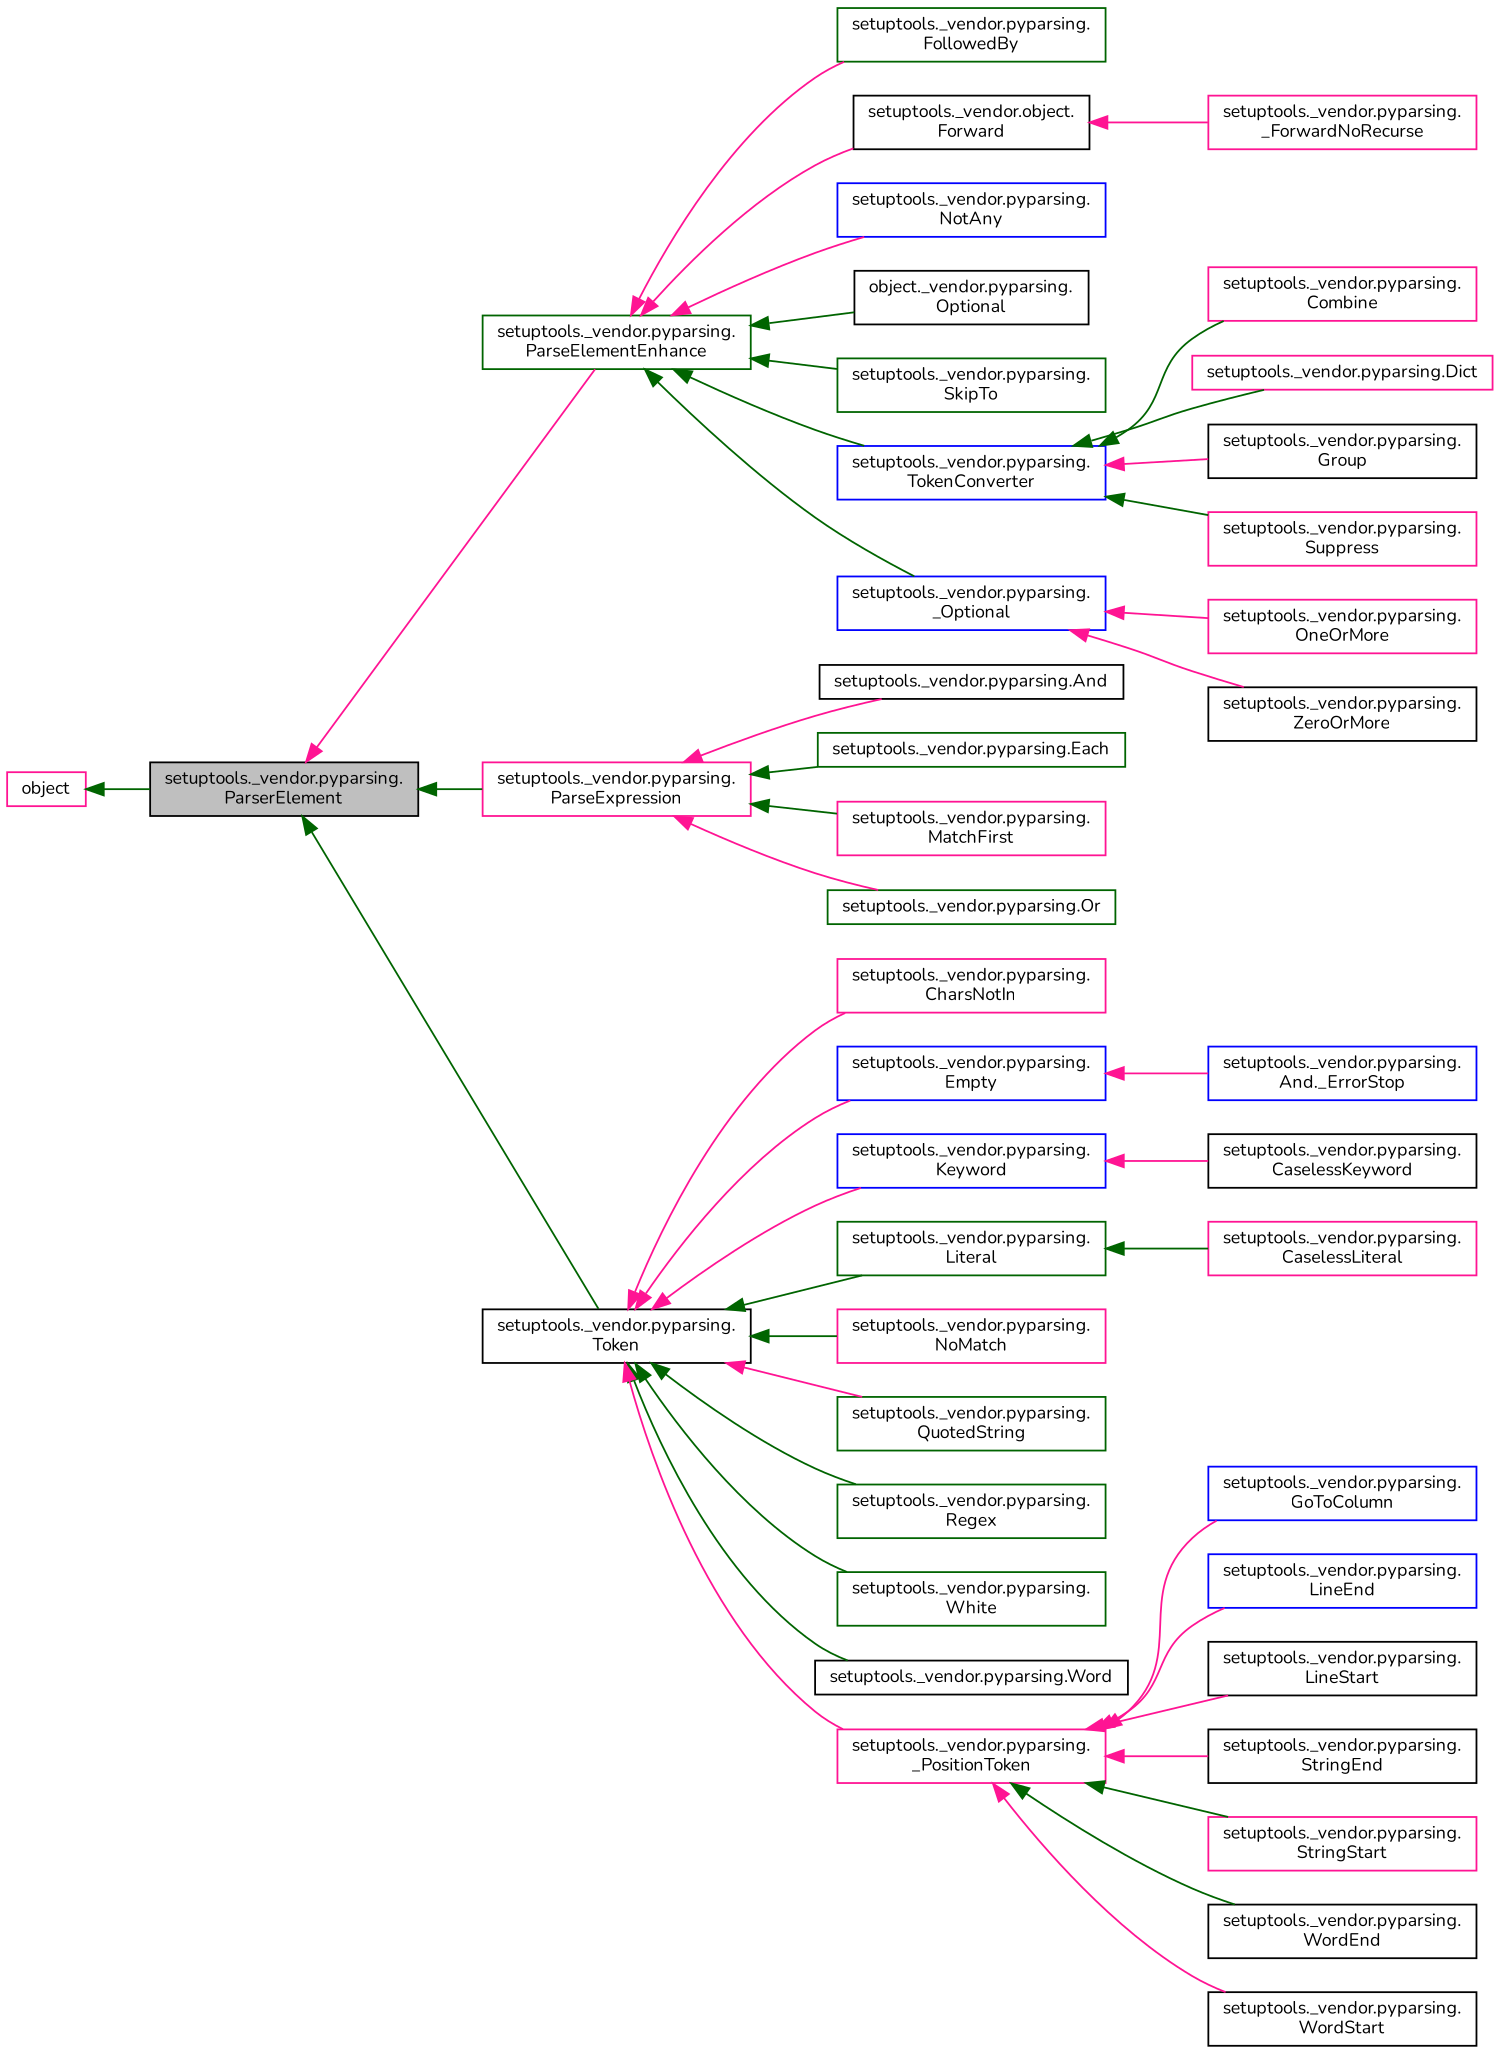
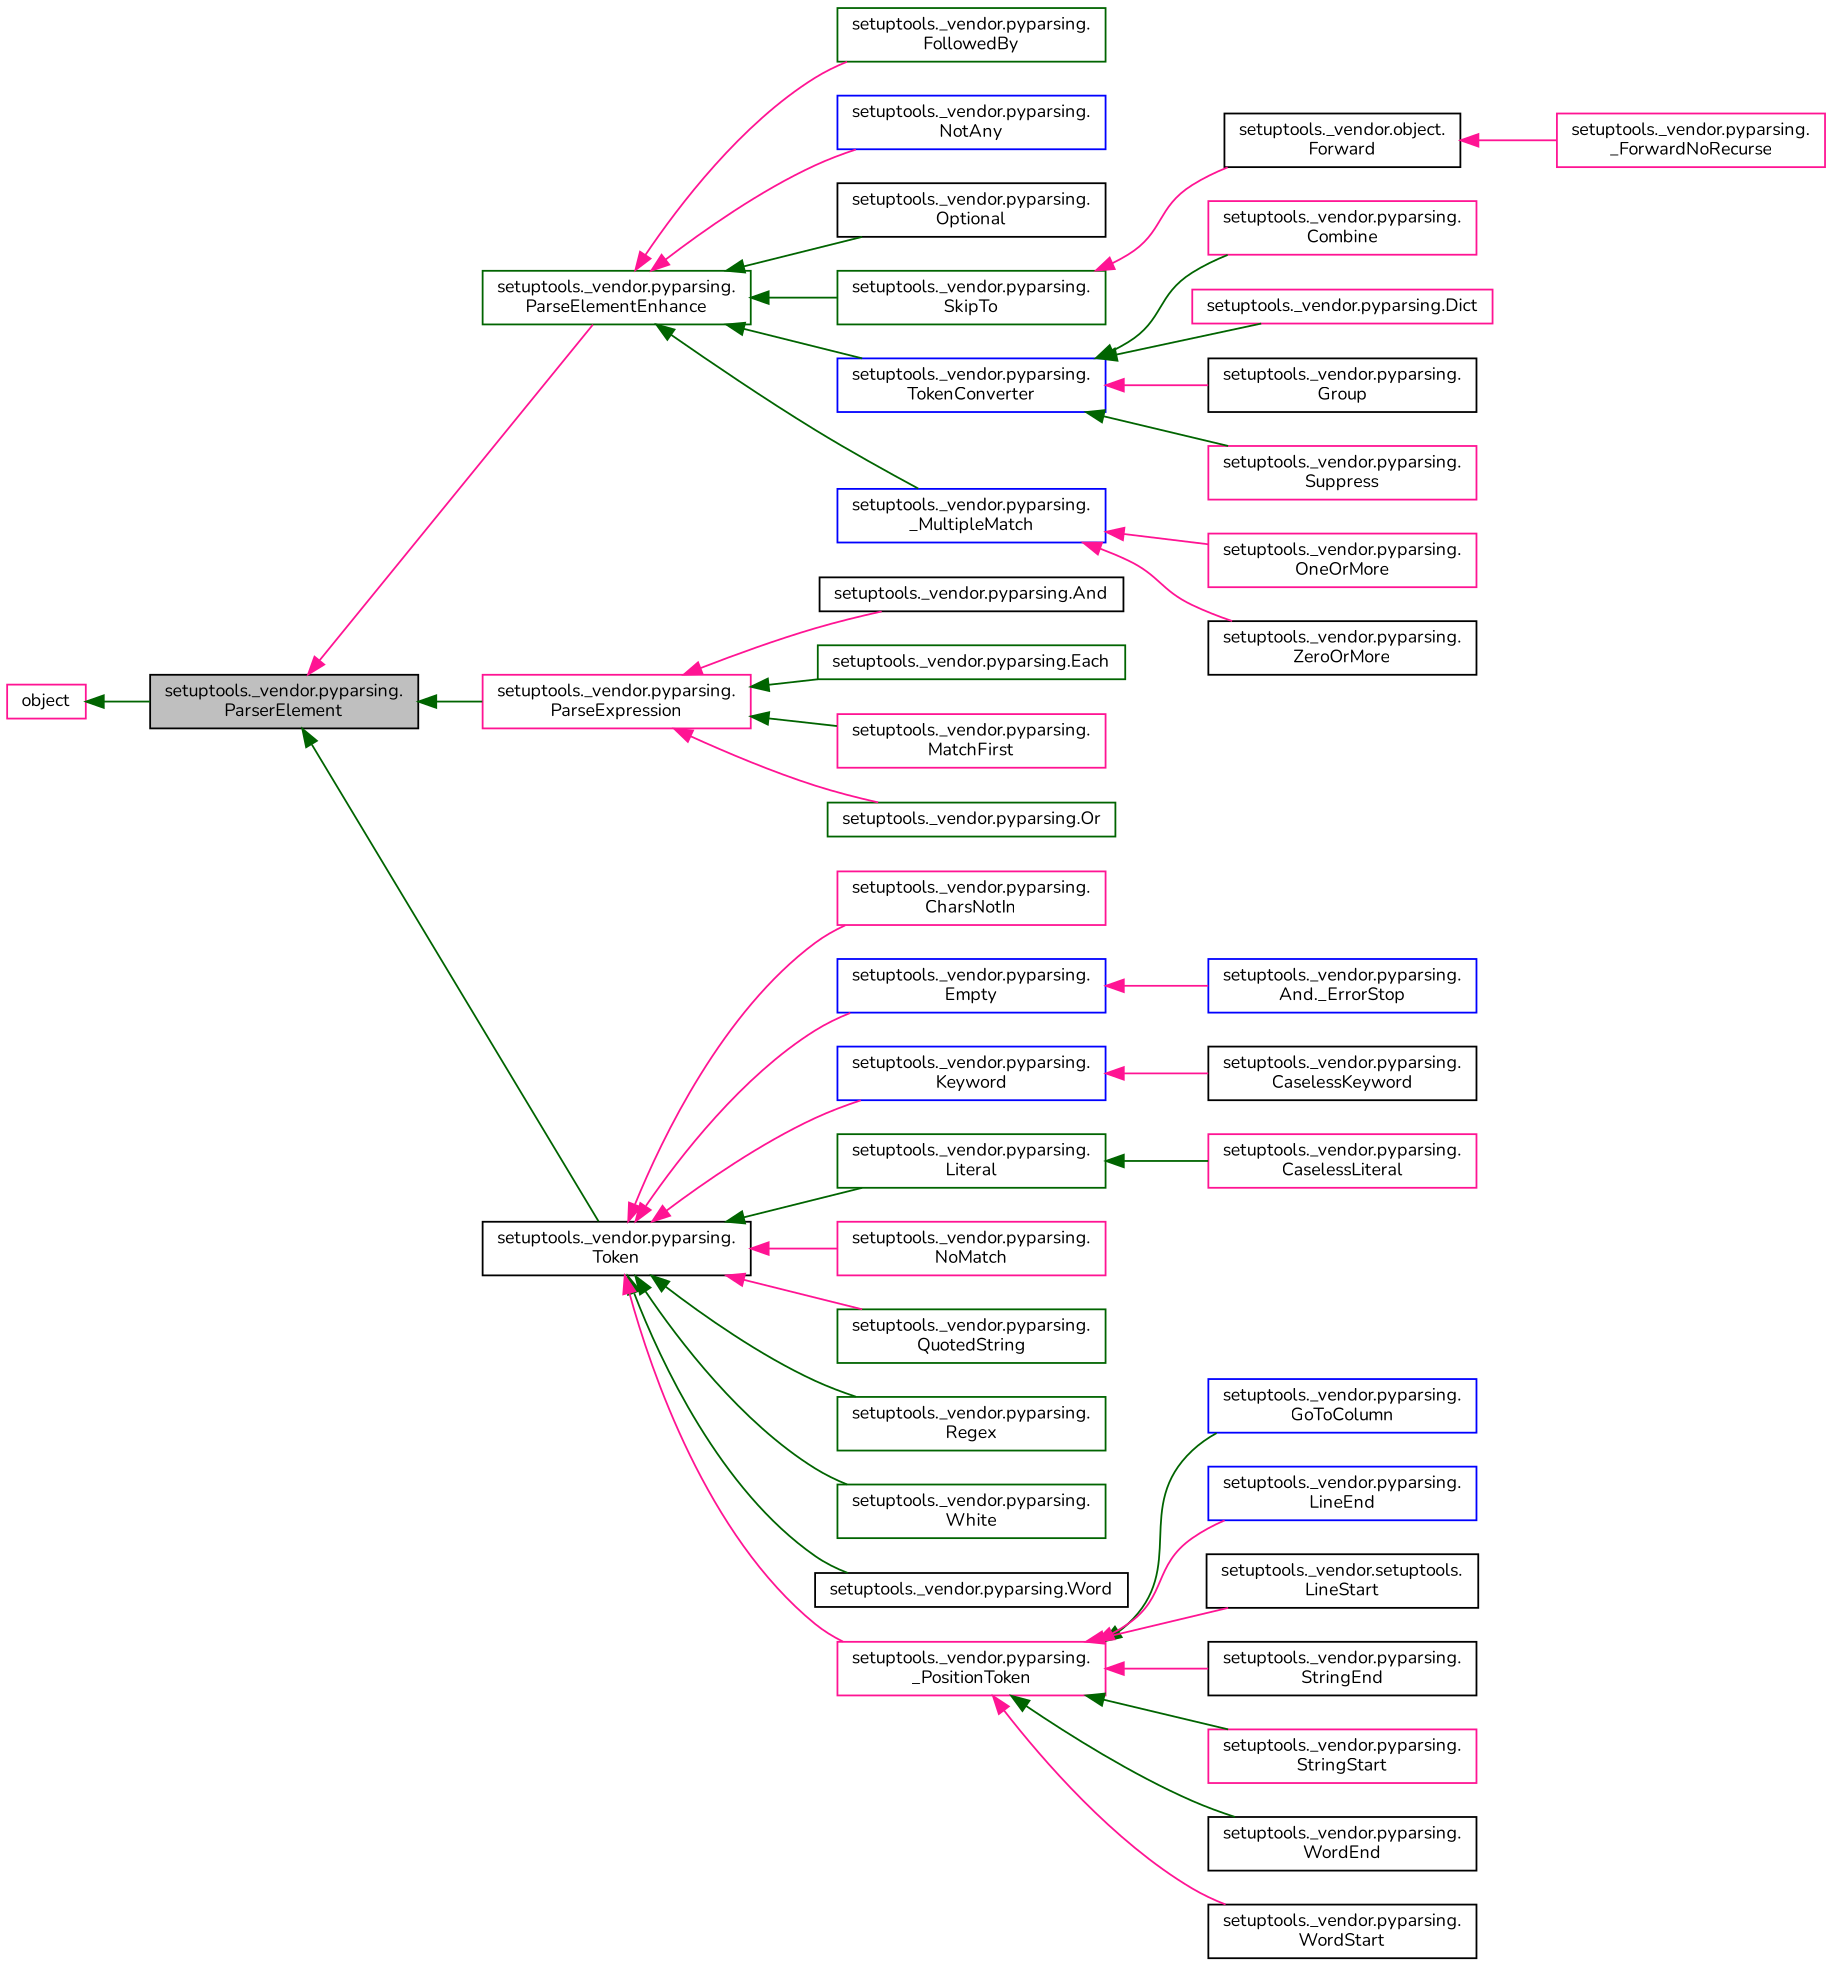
(745, 214) -> (1166, 211)
(972, 298) -> (972, 210)
(972, 603) -> (972, 516)
(803, 1336) -> (803, 1249)
(1161, 1616) -> (1161, 1528)
(1342, 1669) -> (1342, 1581)
